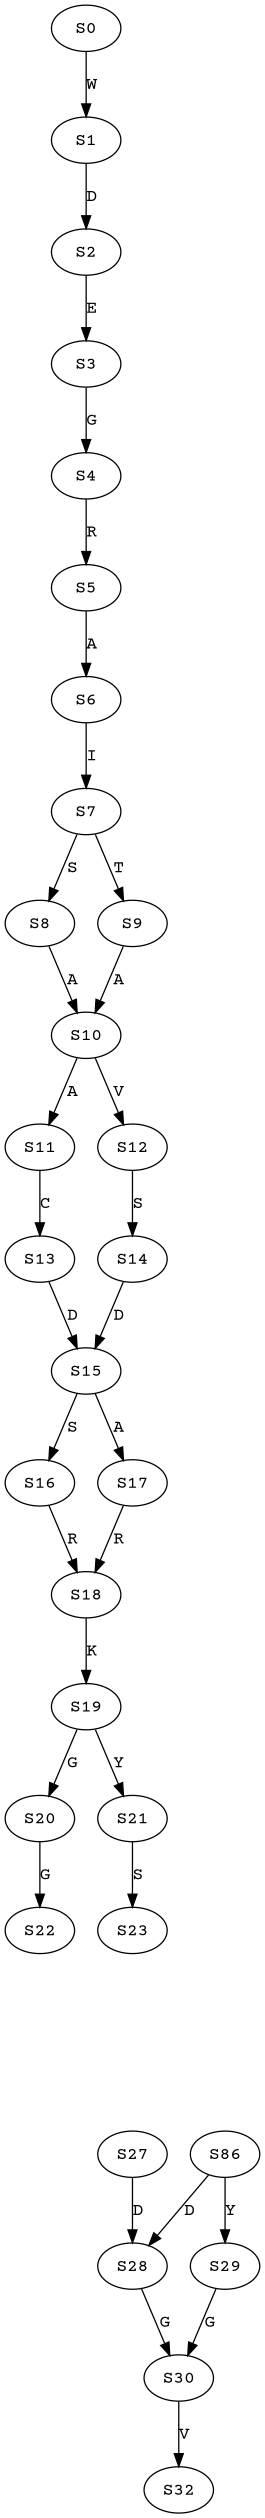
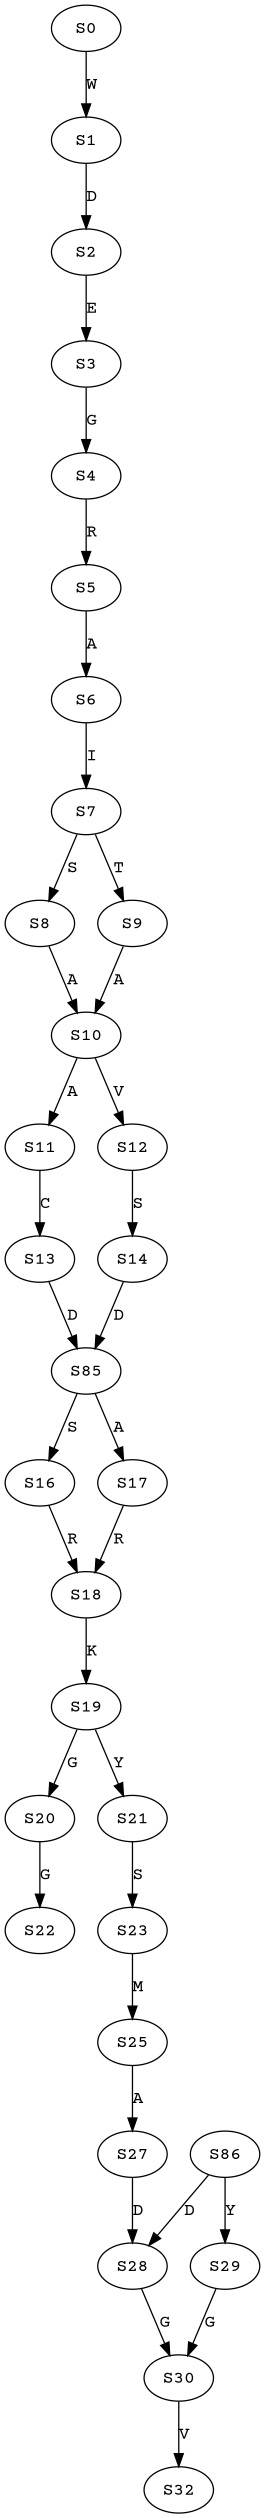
(86, 1371) -> (86, 1371)
none -> (132, 2042)
